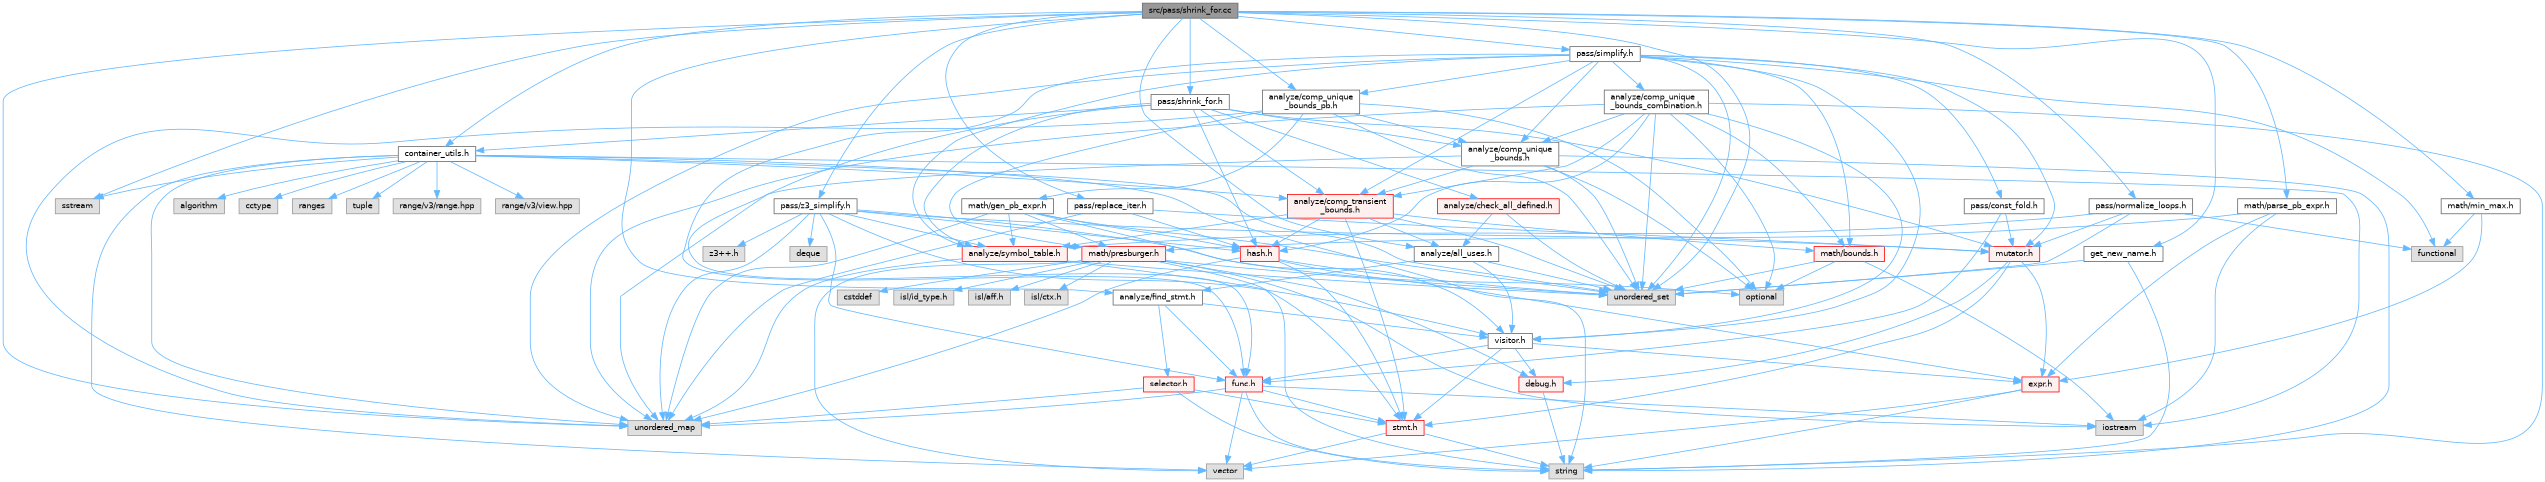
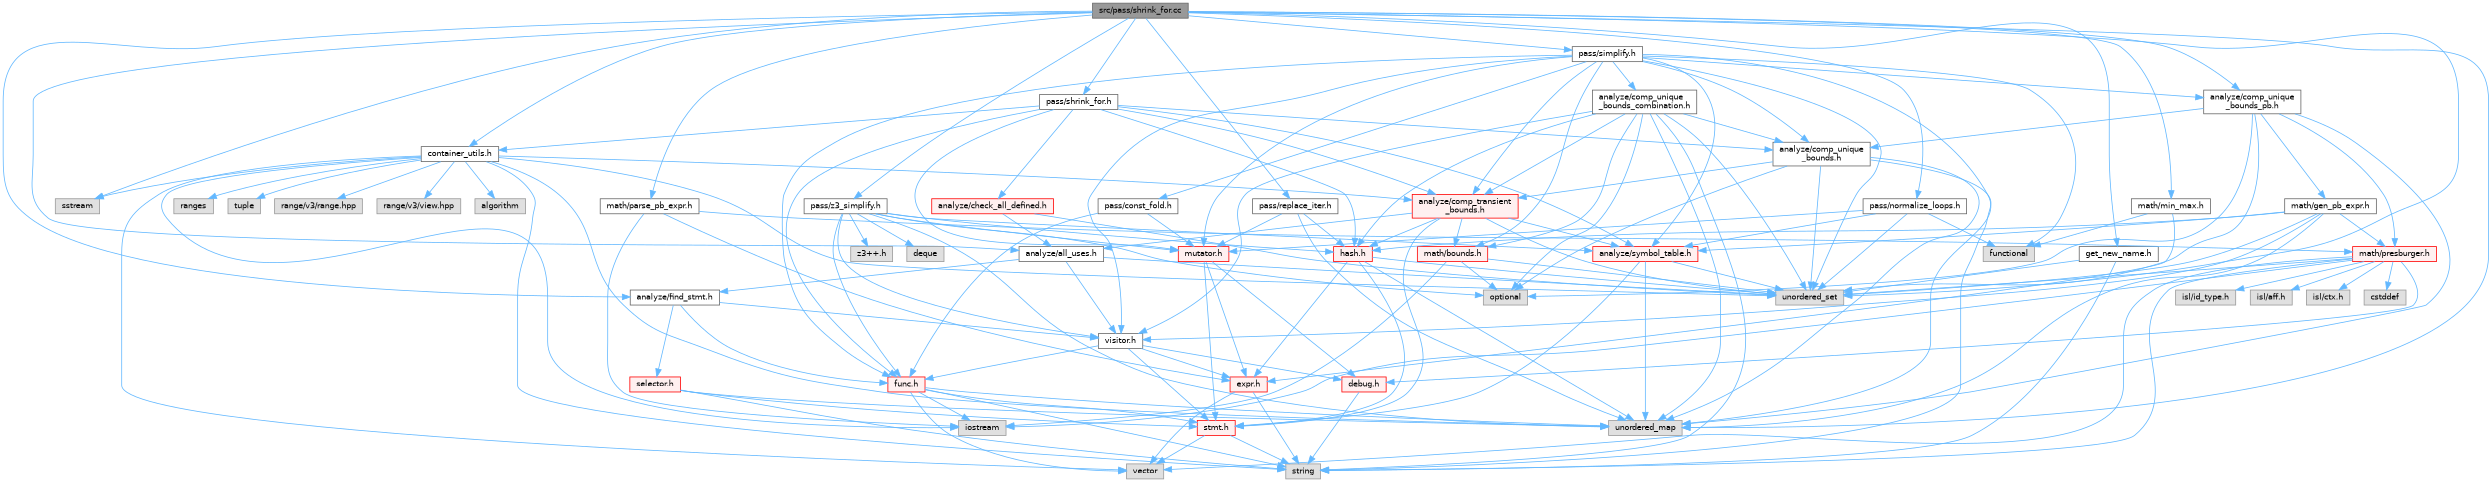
(258, 206) -> none
